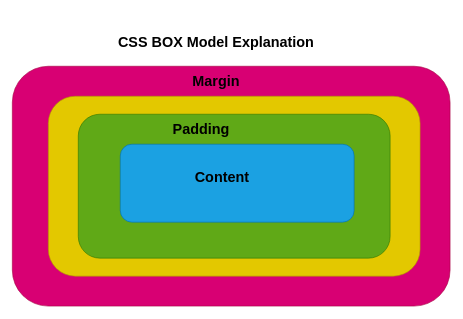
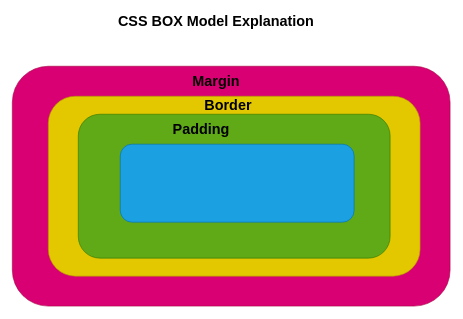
(216, 42) -> (216, 21)
none -> (228, 105)
(222, 177) -> none
